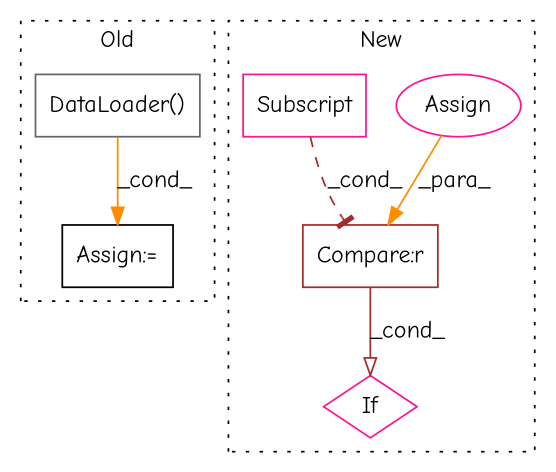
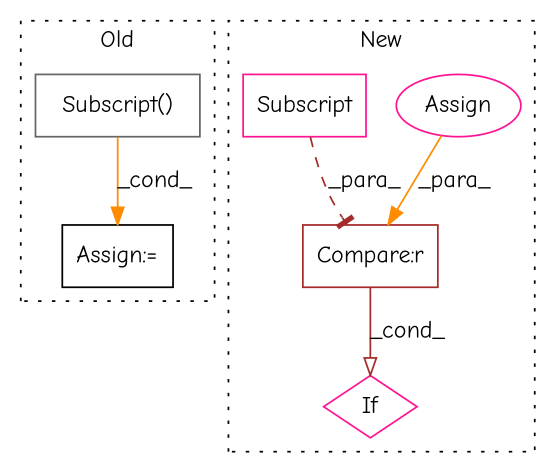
(118, 106) -> (118, 106)
(365, 181) -> (365, 181)
